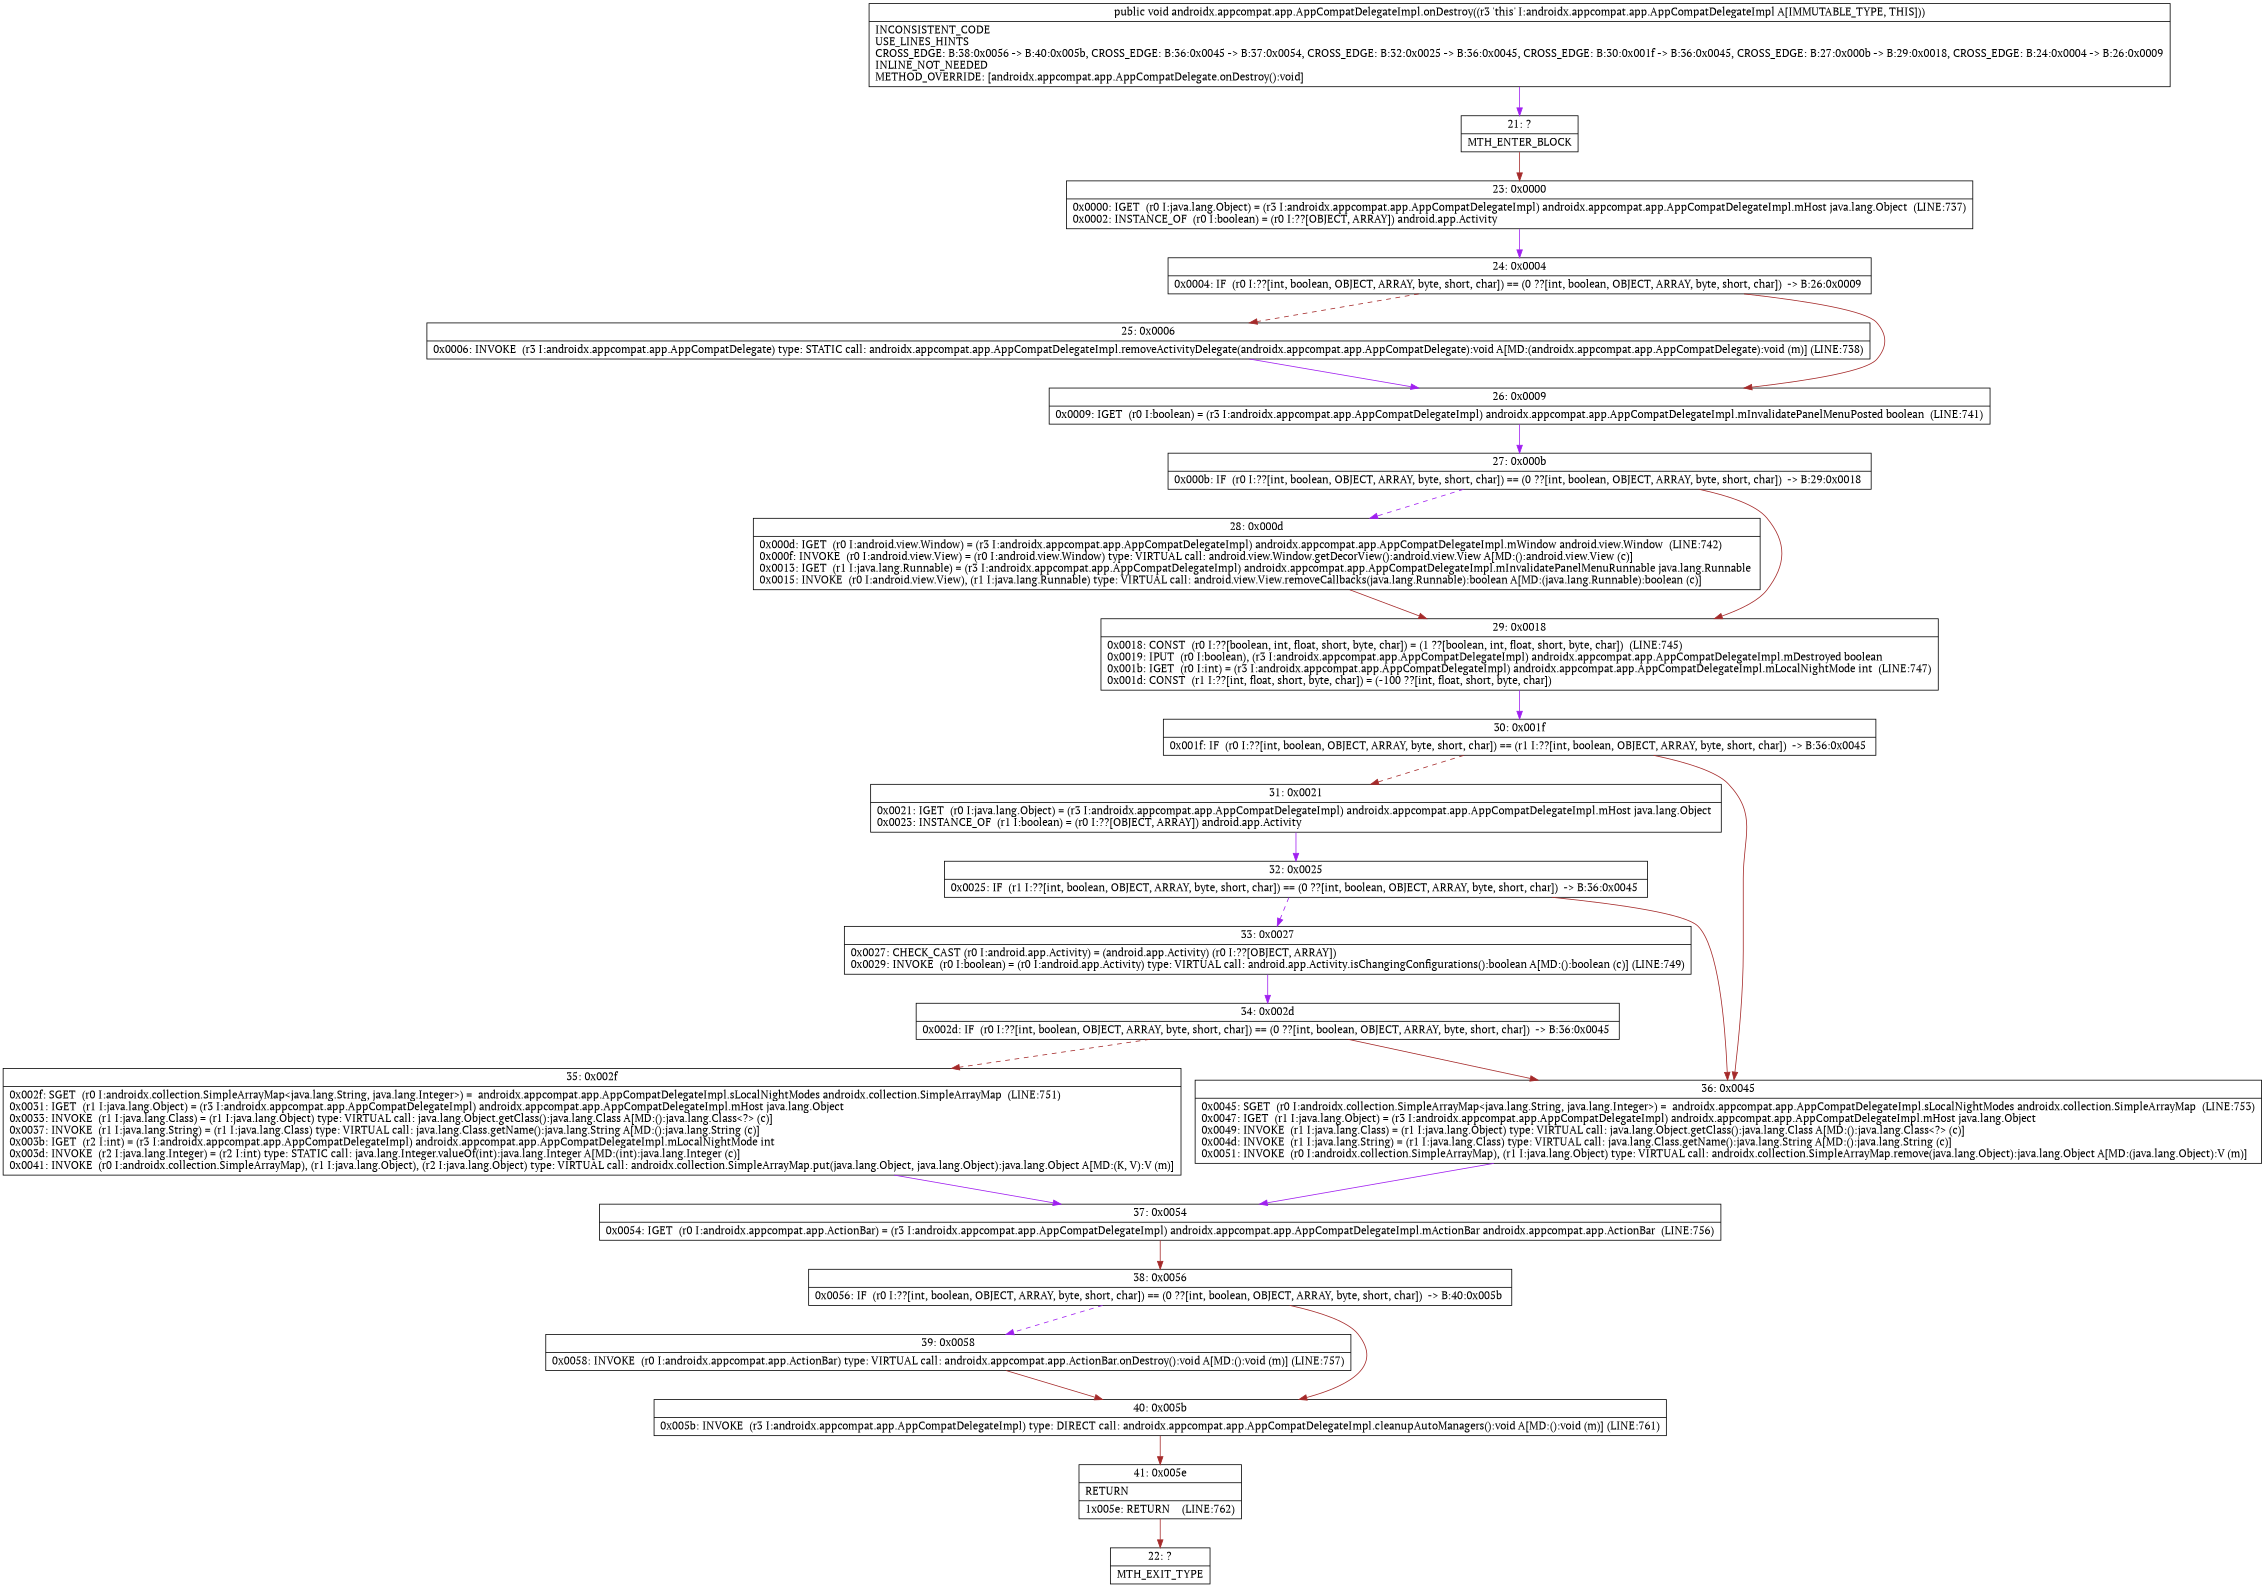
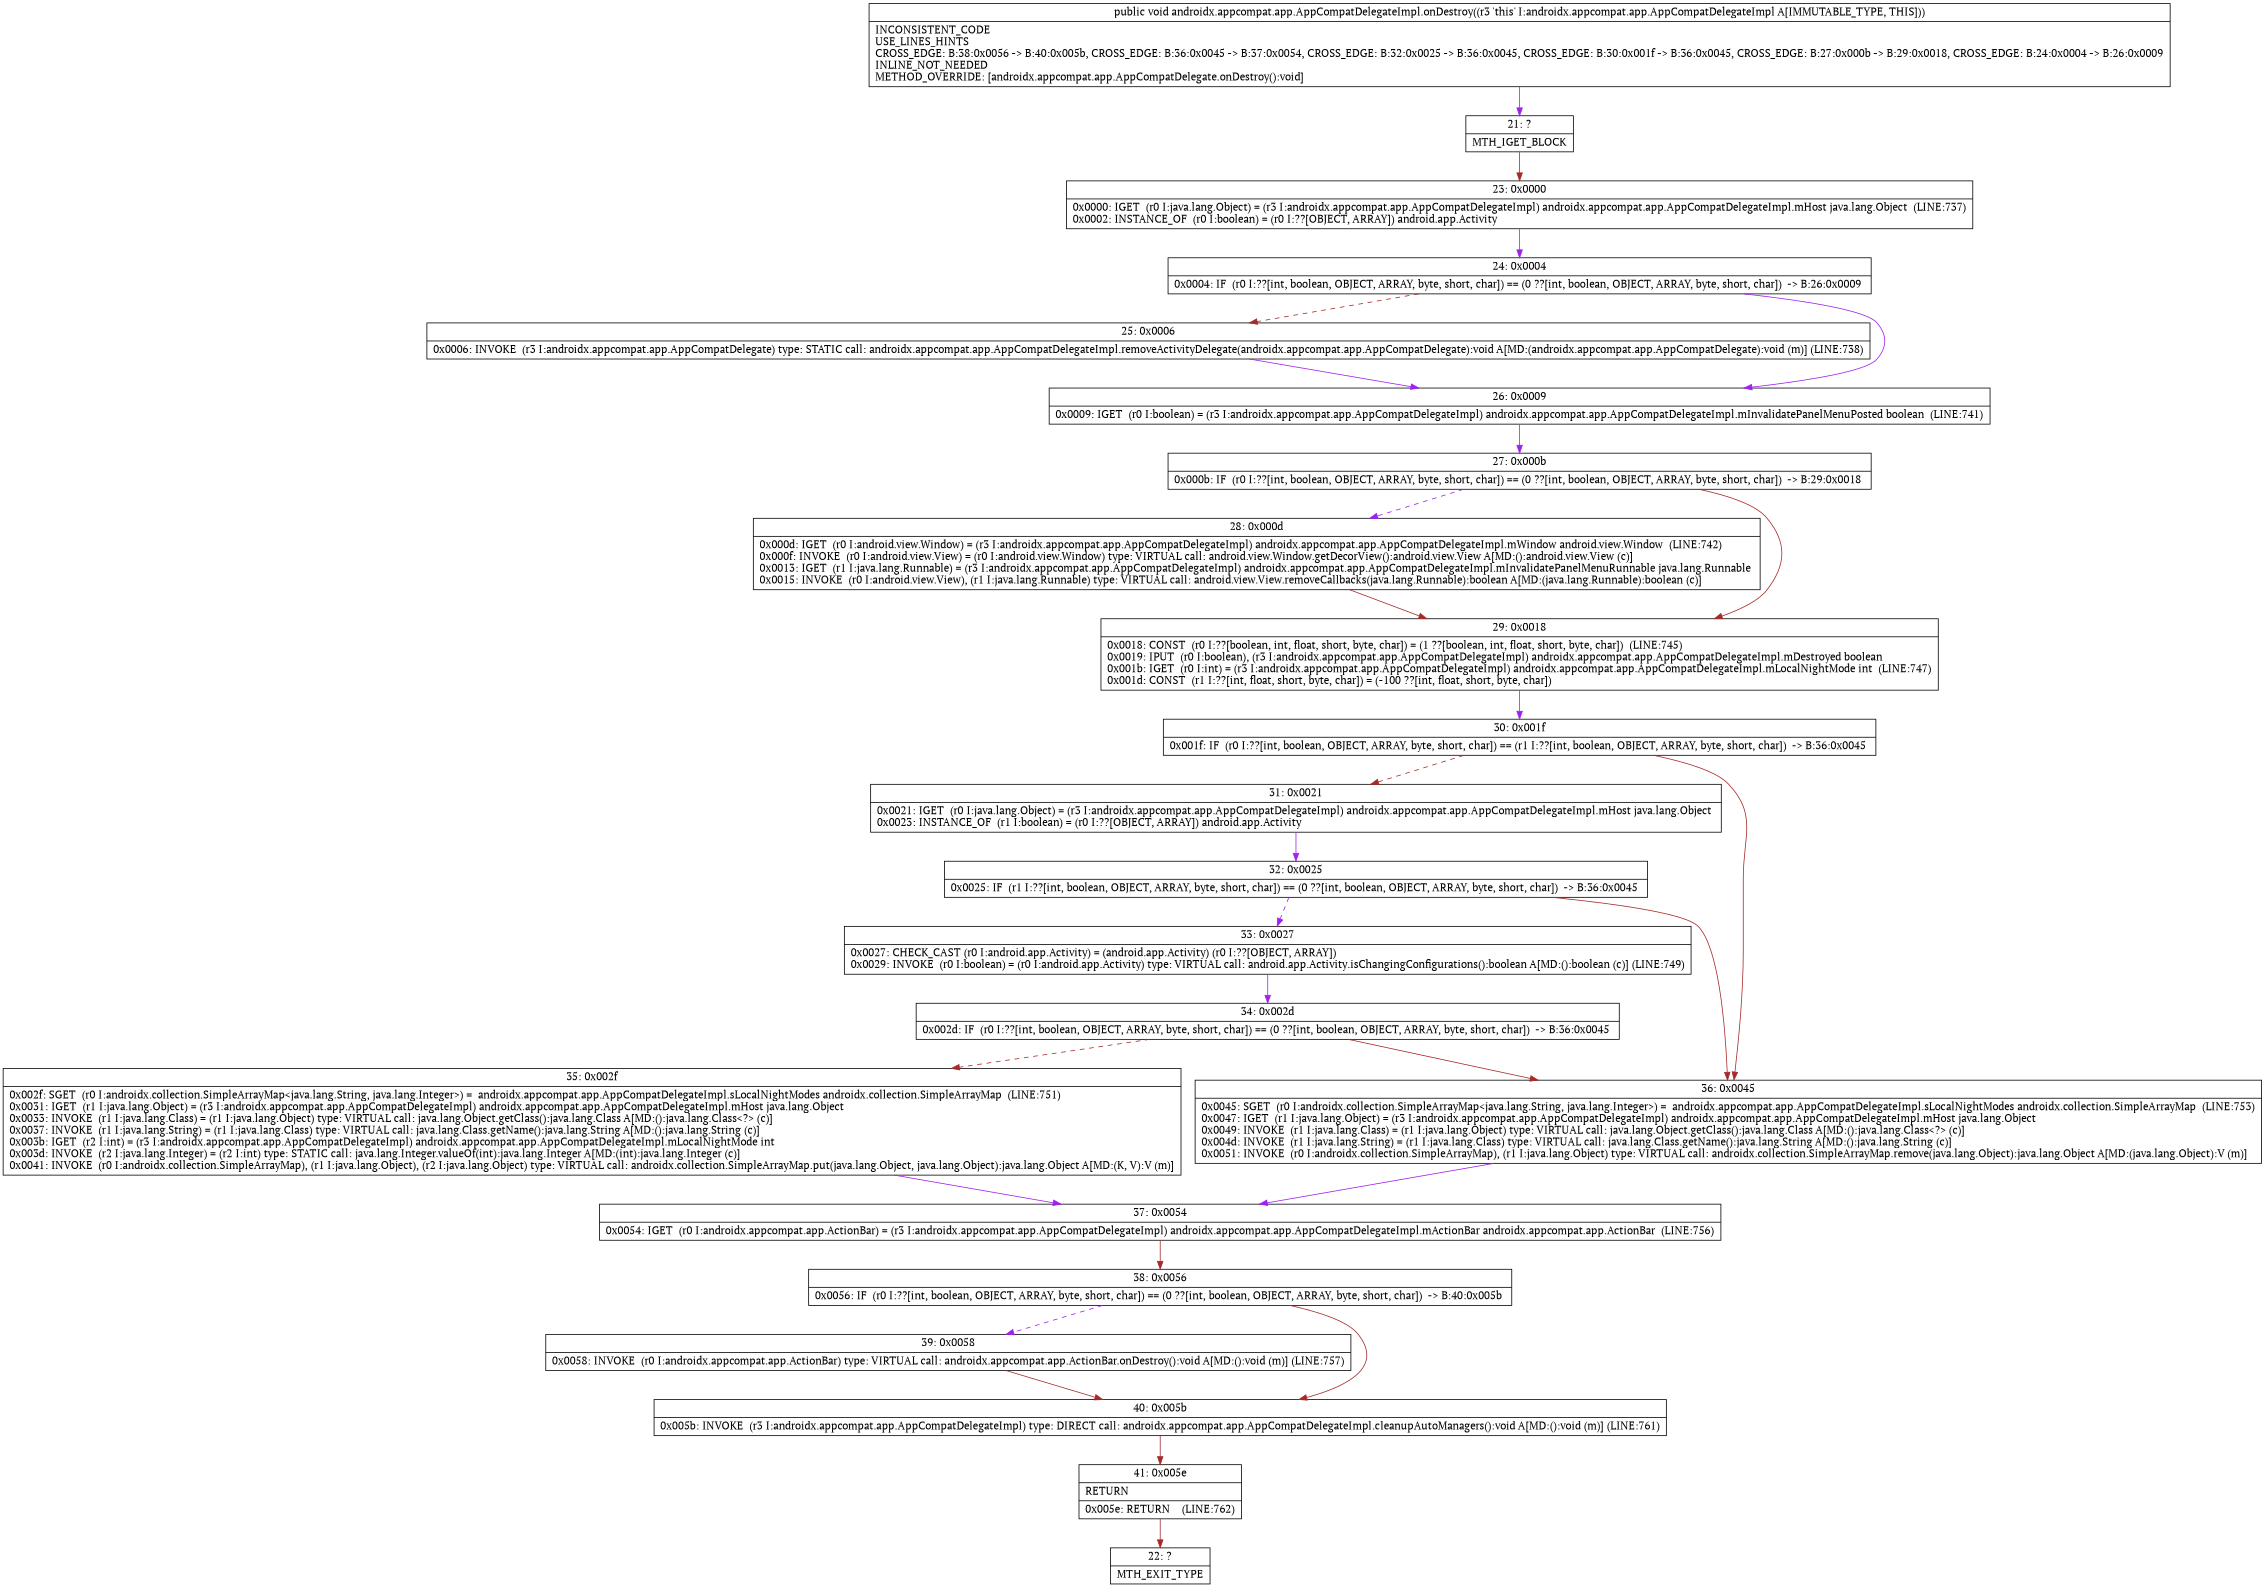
(1520, 142) -> (1520, 142)
(1884, 337) -> (1884, 337)
(1160, 1509) -> (1160, 1509)
